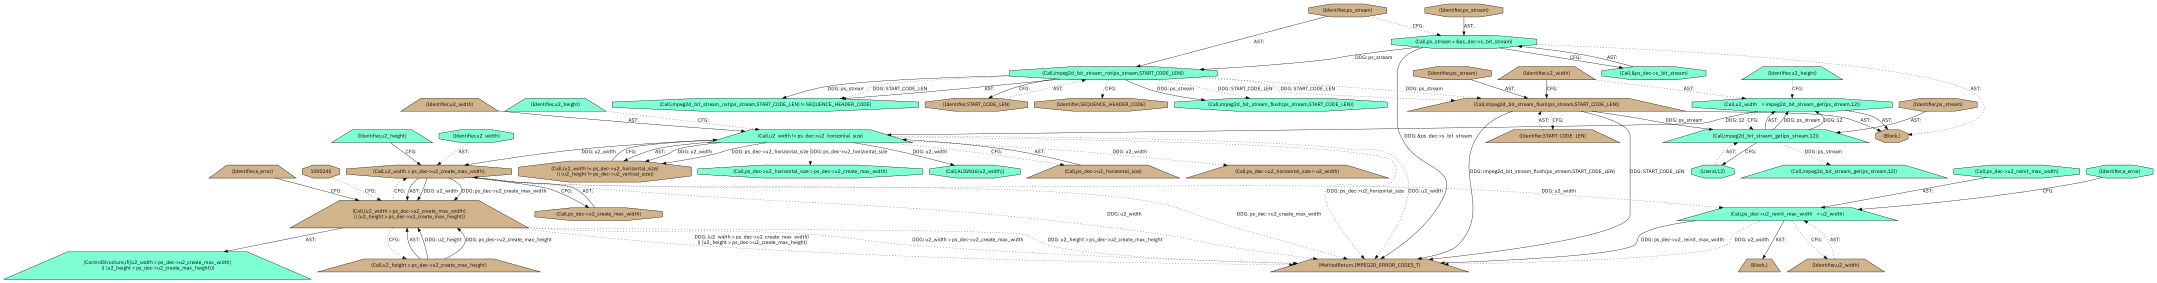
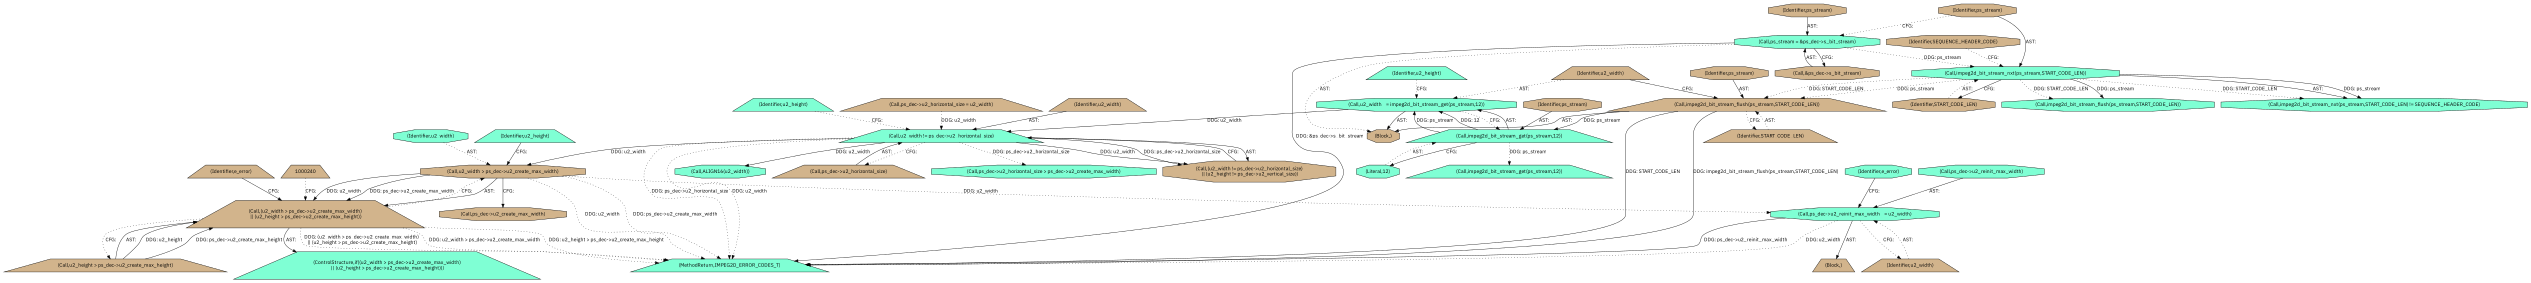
(1312, 61) -> (1908, 57)
(1654, 73) -> (1827, 73)
(1105, 87) -> (1983, 57)
(1735, 120) -> (1225, 120)
(1066, 150) -> (941, 119)
(321, 172) -> (305, 172)
(540, 183) -> none
(1788, 214) -> (1855, 214)
(1370, 265) -> (730, 265)
